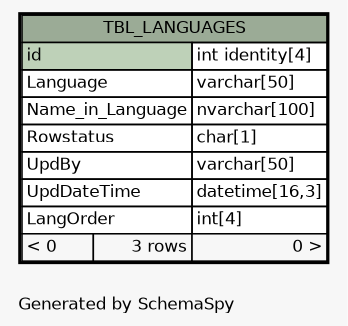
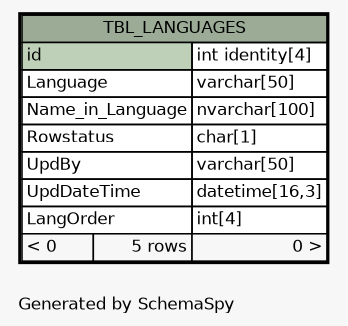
(159, 247) -> (159, 247)
